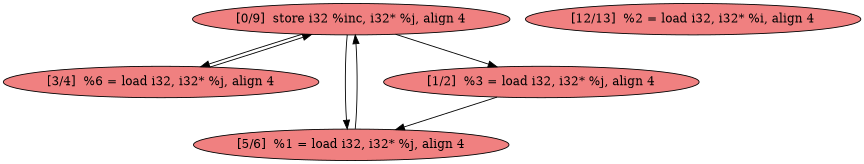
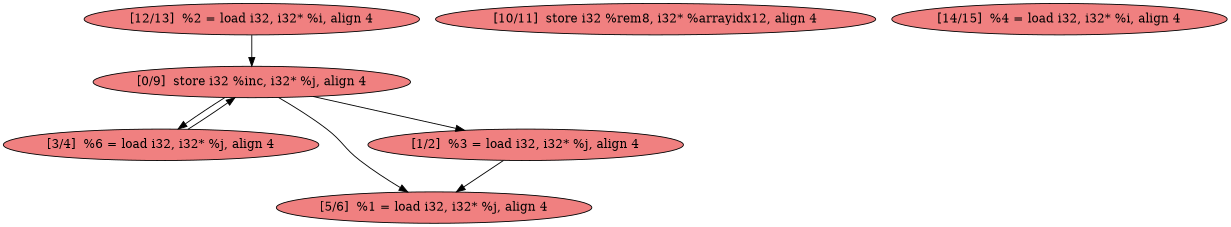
none -> (656, 19)
none -> (1059, 19)
(357, 86) -> (252, 46)
